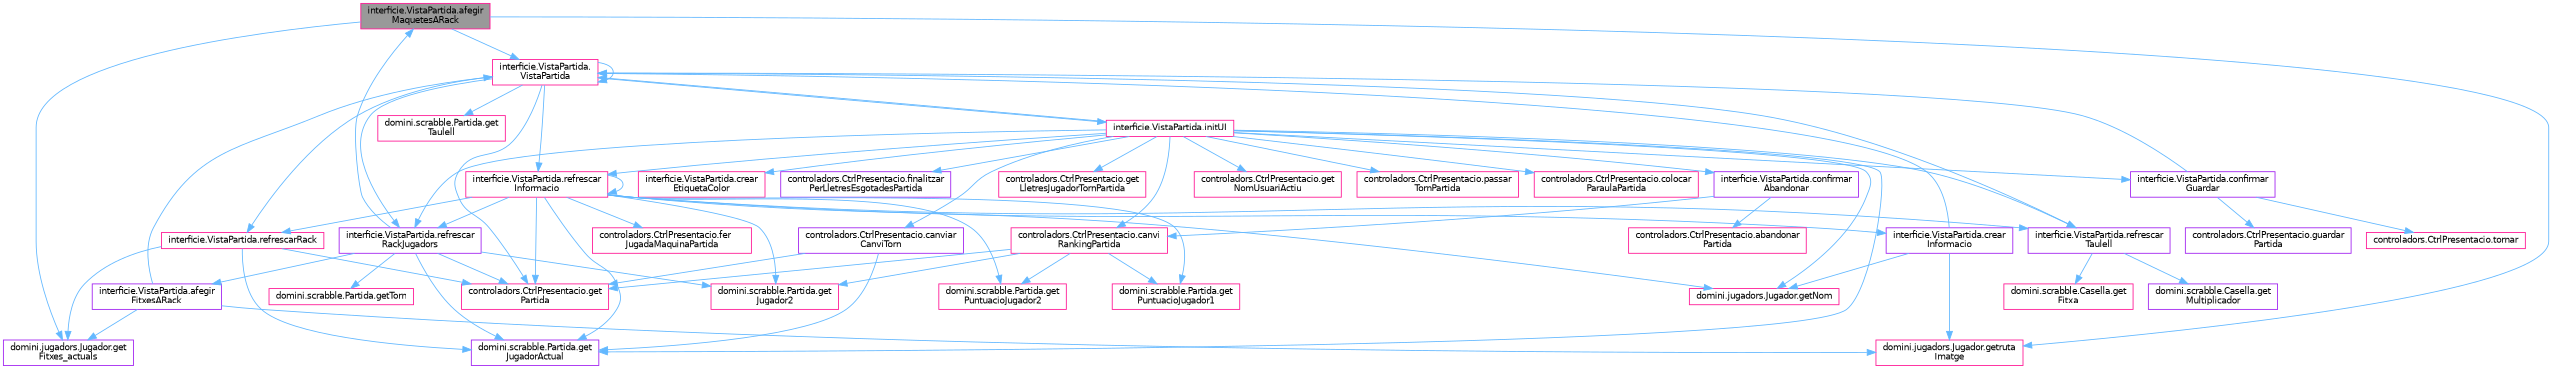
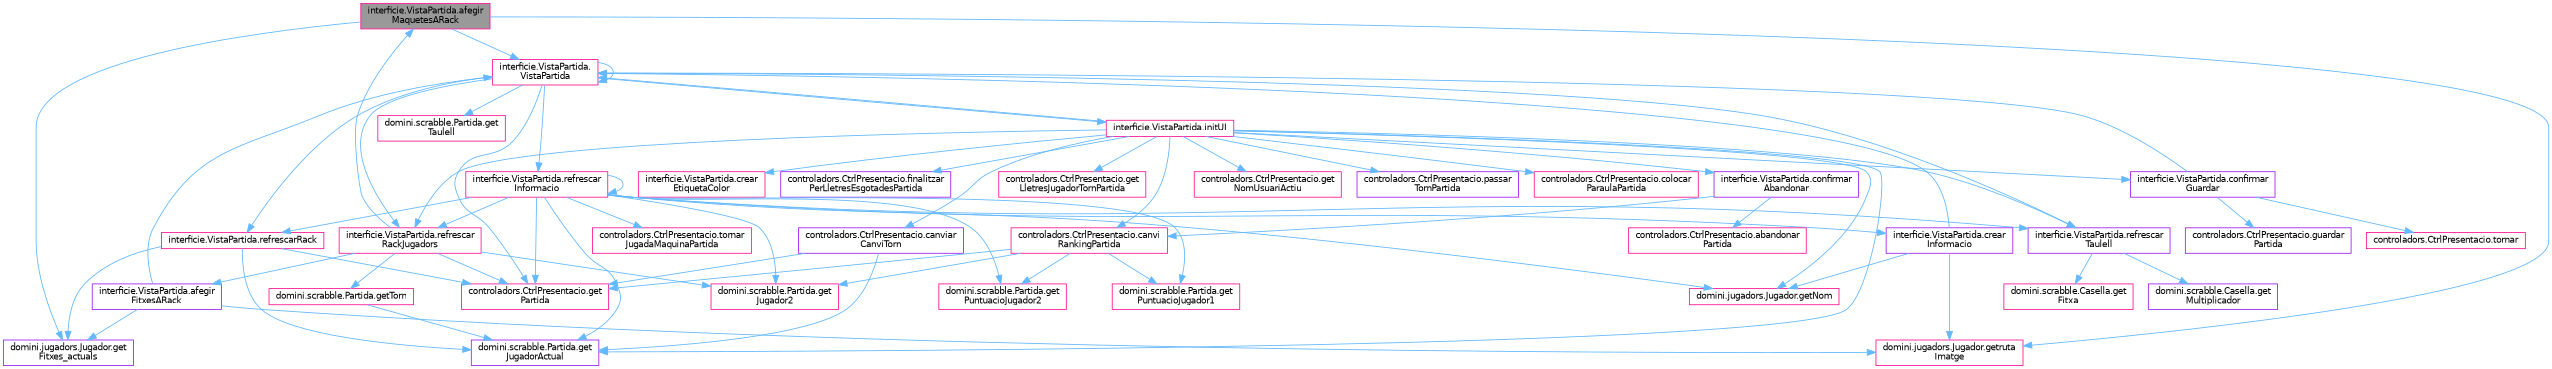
(861, 151) -> none
(1438, 184) -> (1438, 184)
(410, 241) -> (410, 241)
(672, 241) -> (672, 241)
(448, 303) -> (440, 325)
